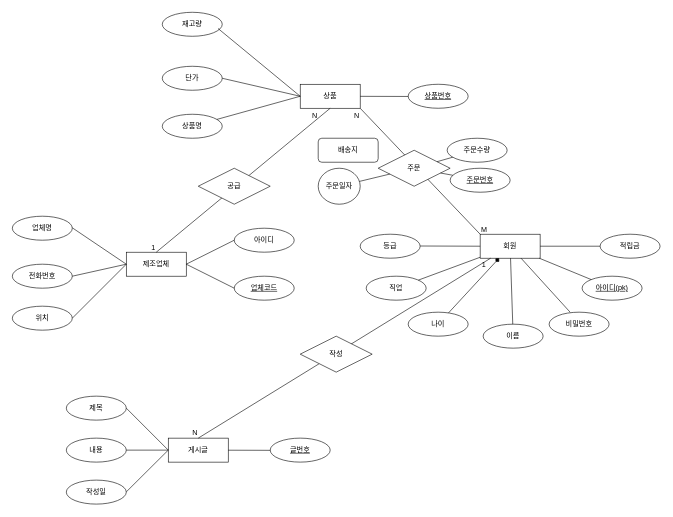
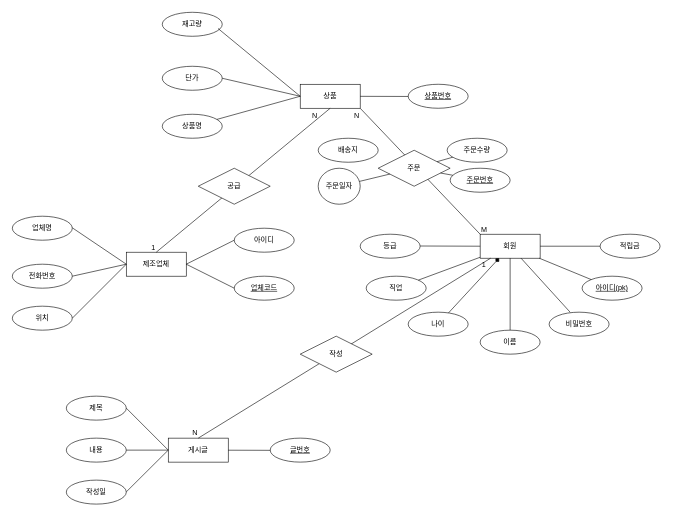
(348, 150) -> (348, 150)
(513, 336) -> (510, 342)
